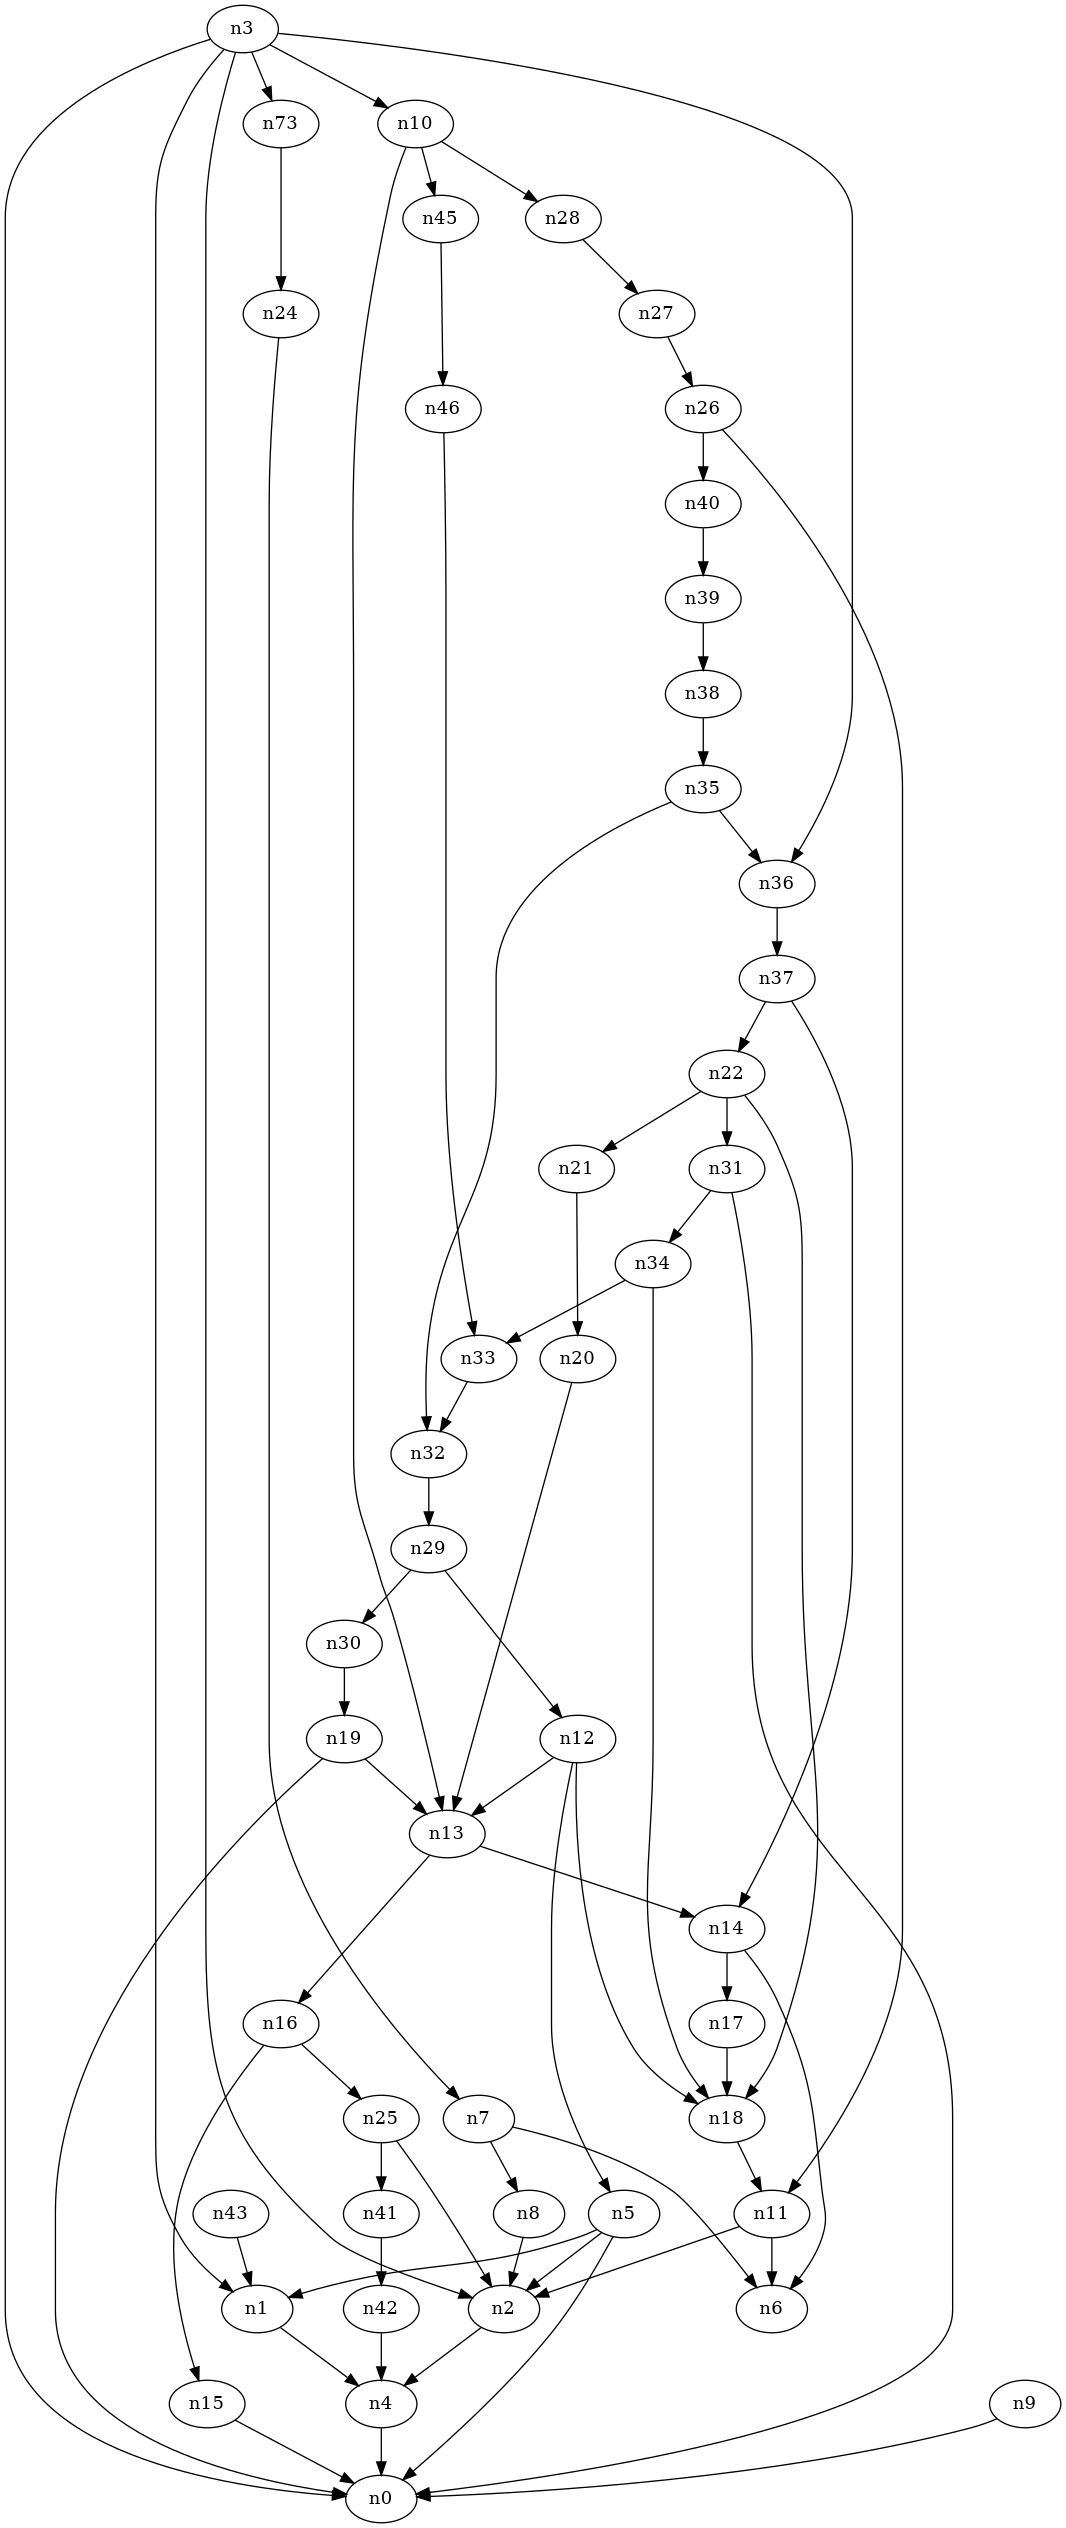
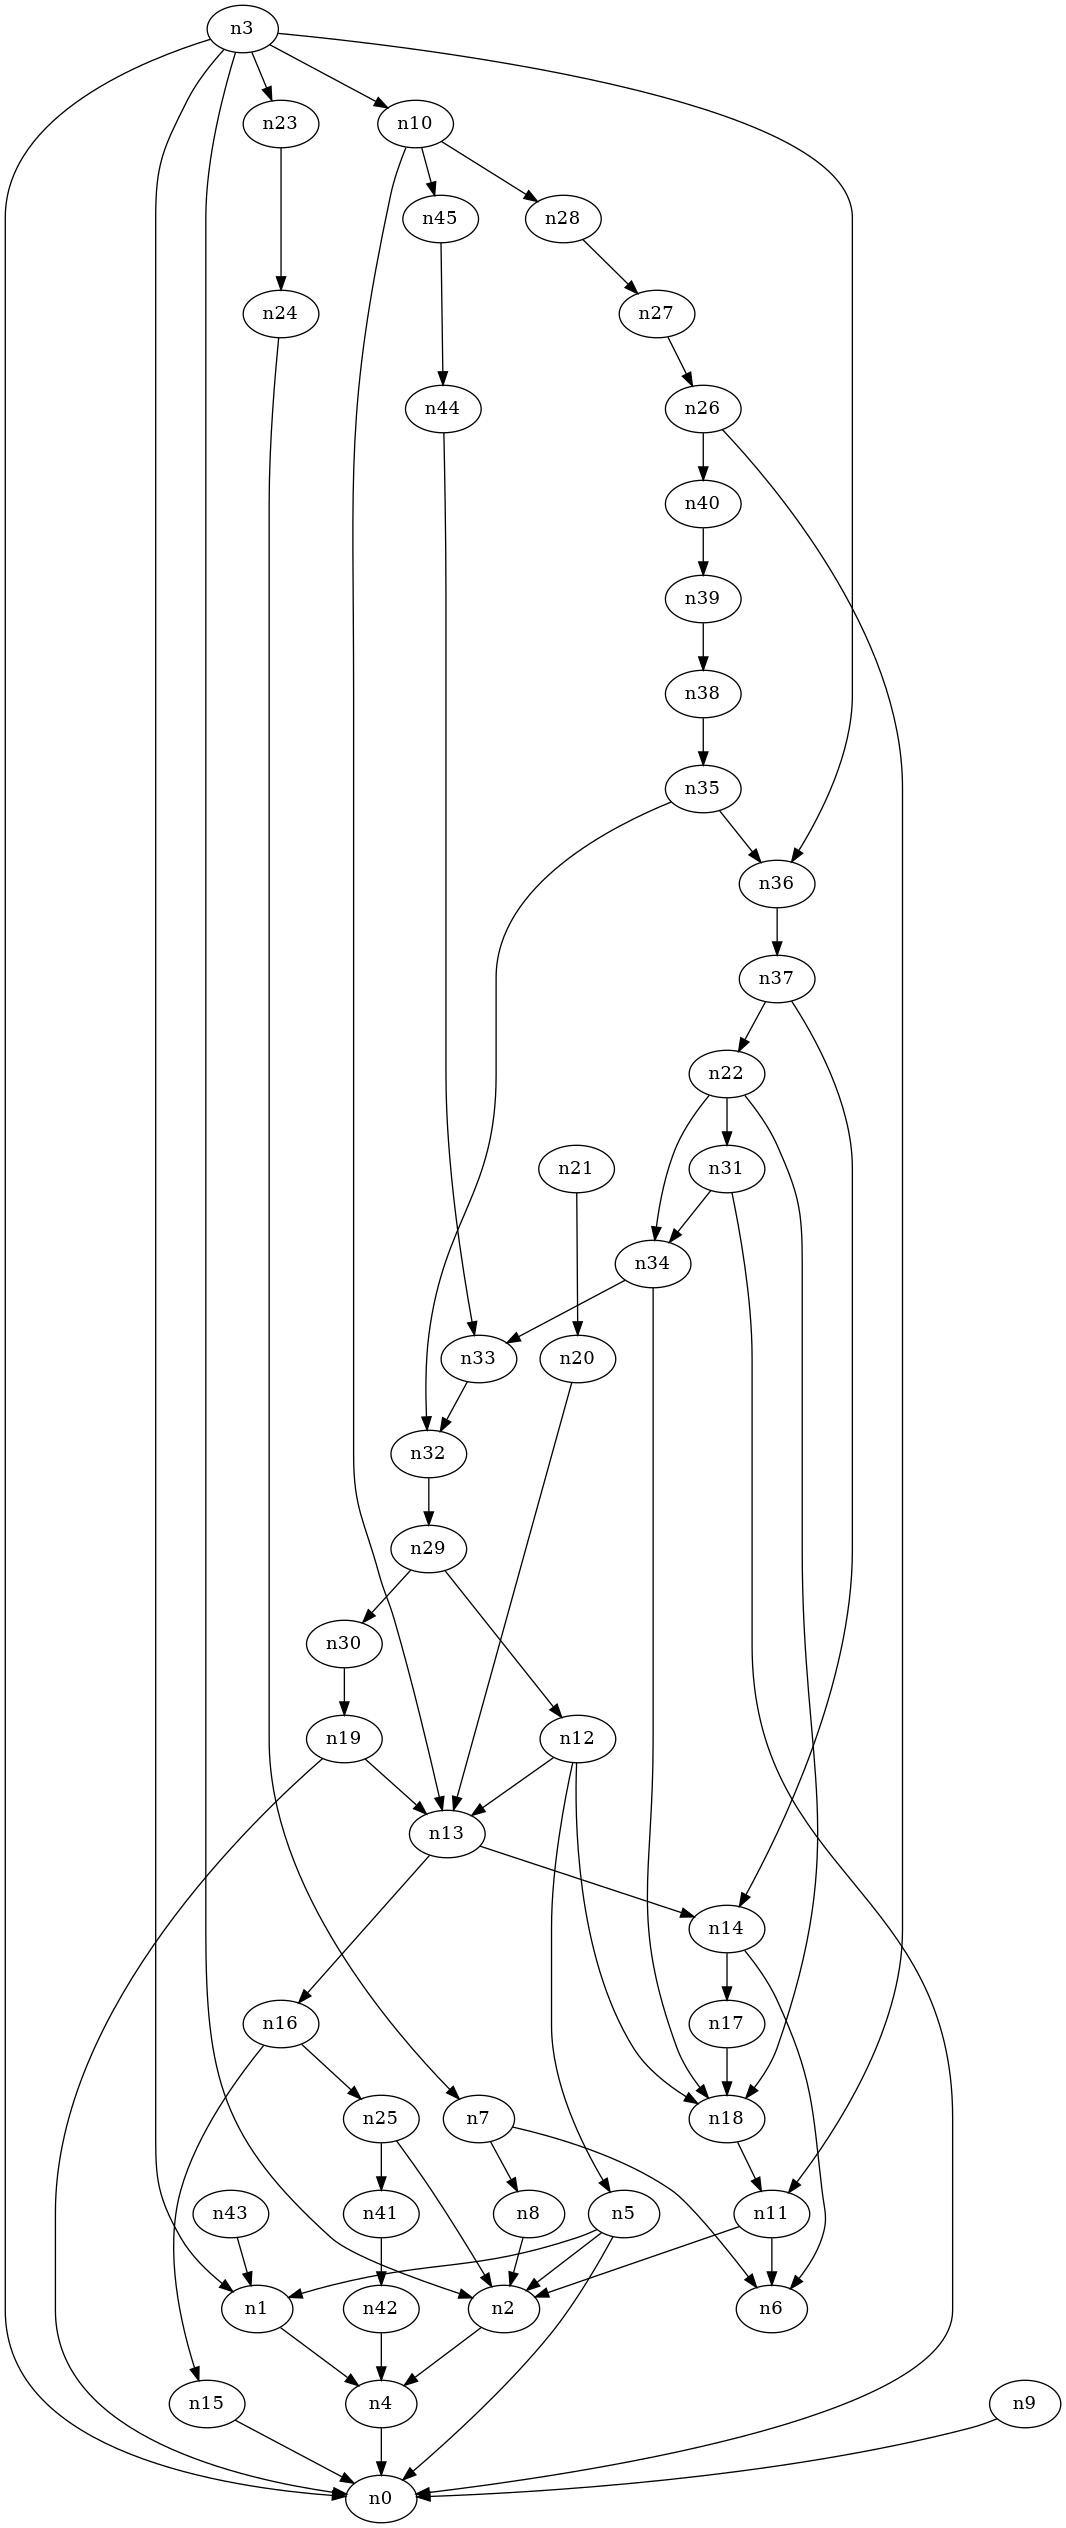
(281, 124) -> (281, 124)
(443, 409) -> (443, 409)
(658, 1118) -> (672, 1157)
